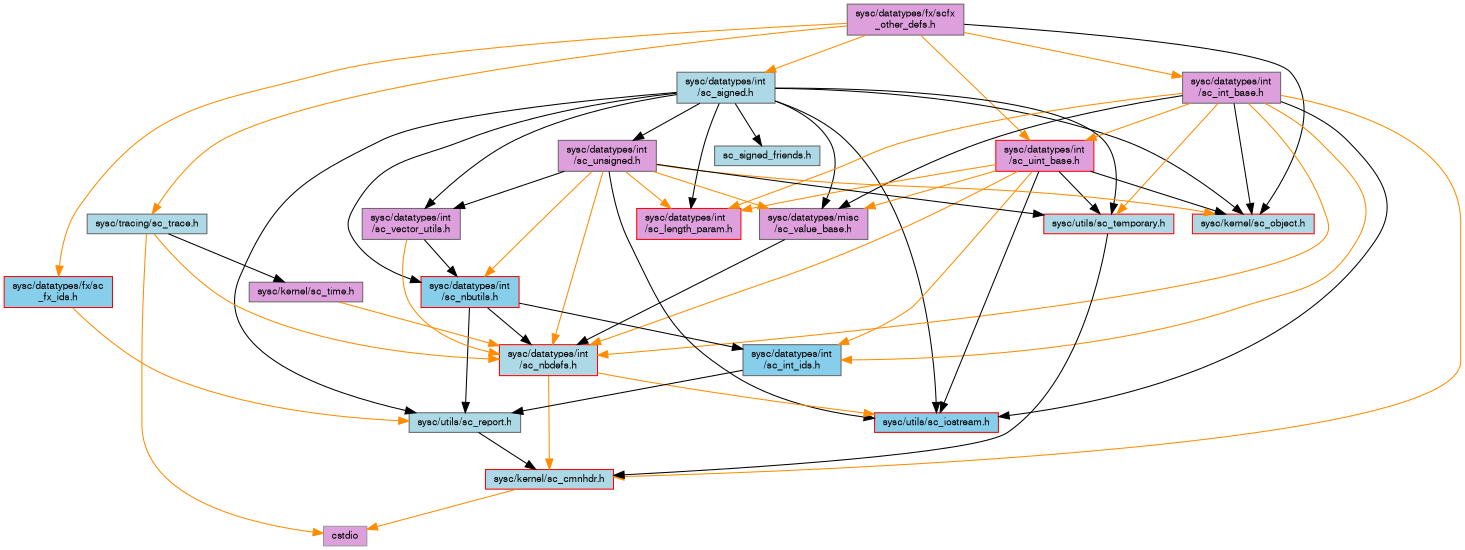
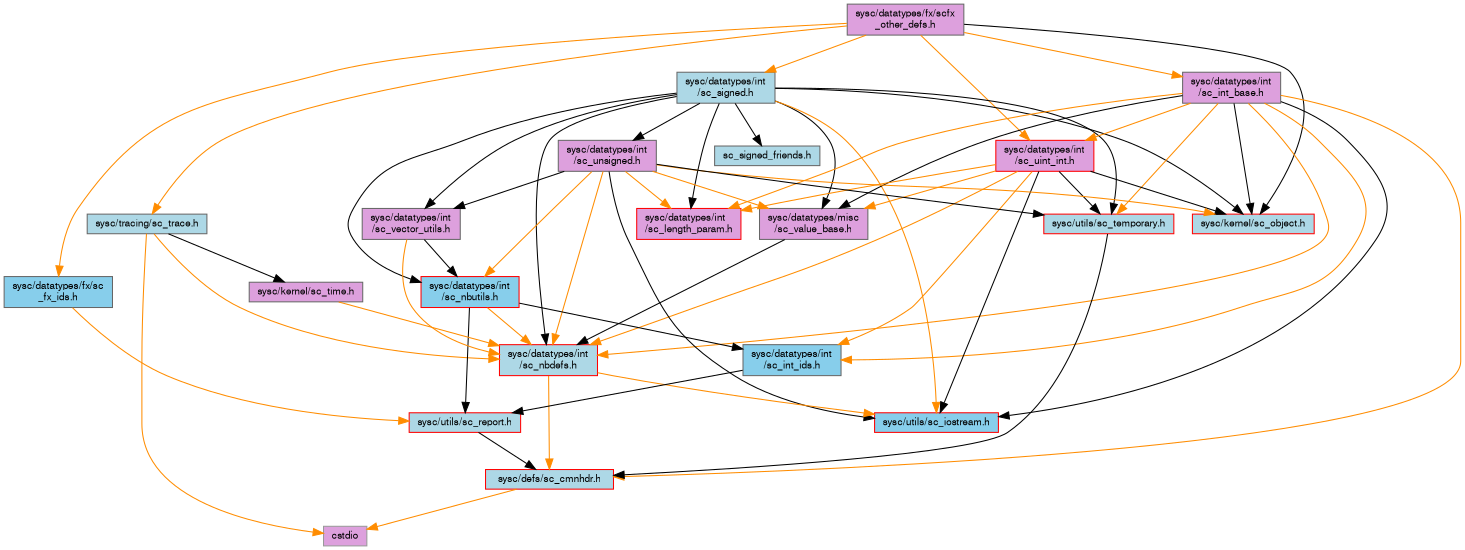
(1045, 156) -> (1045, 156)
(319, 174) -> (540, 169)
(896, 216) -> (896, 216)
(58, 292) -> (58, 292)
(505, 323) -> (505, 323)
(465, 423) -> (465, 423)
(550, 479) -> (550, 479)
